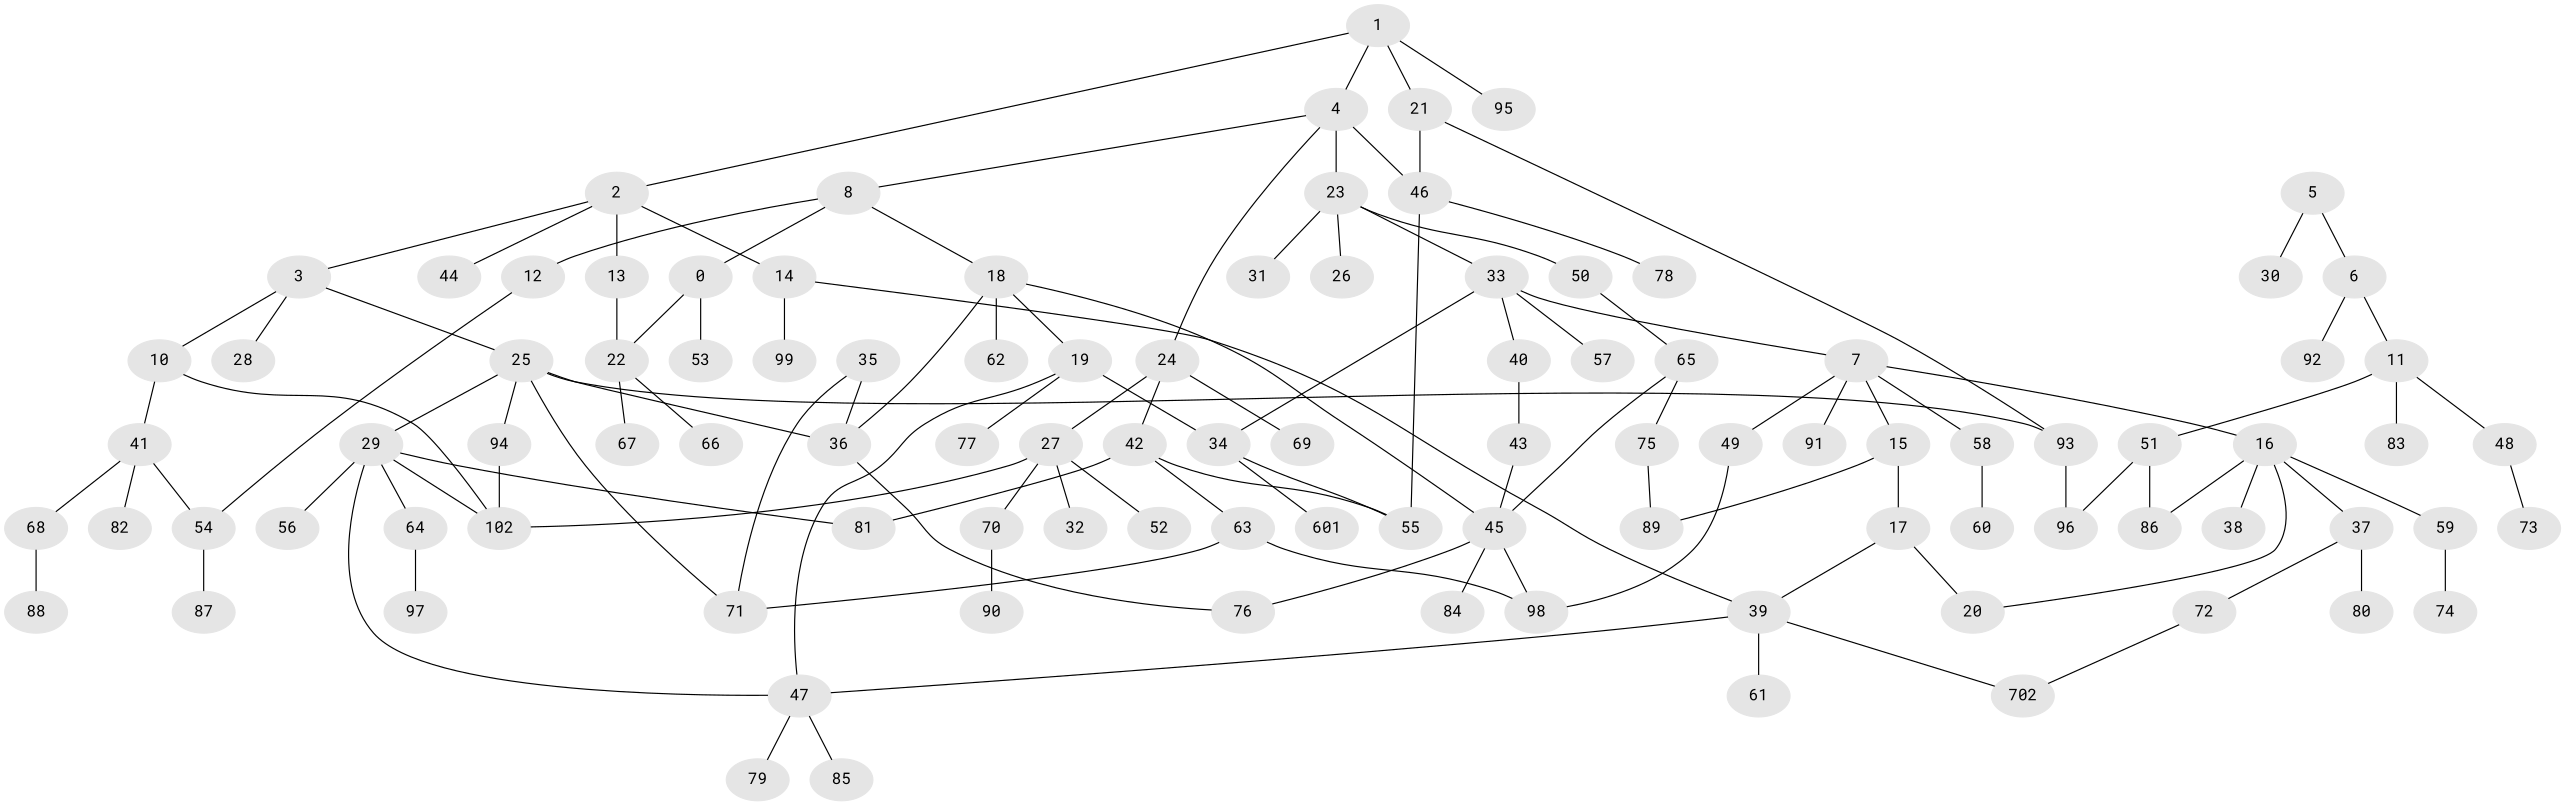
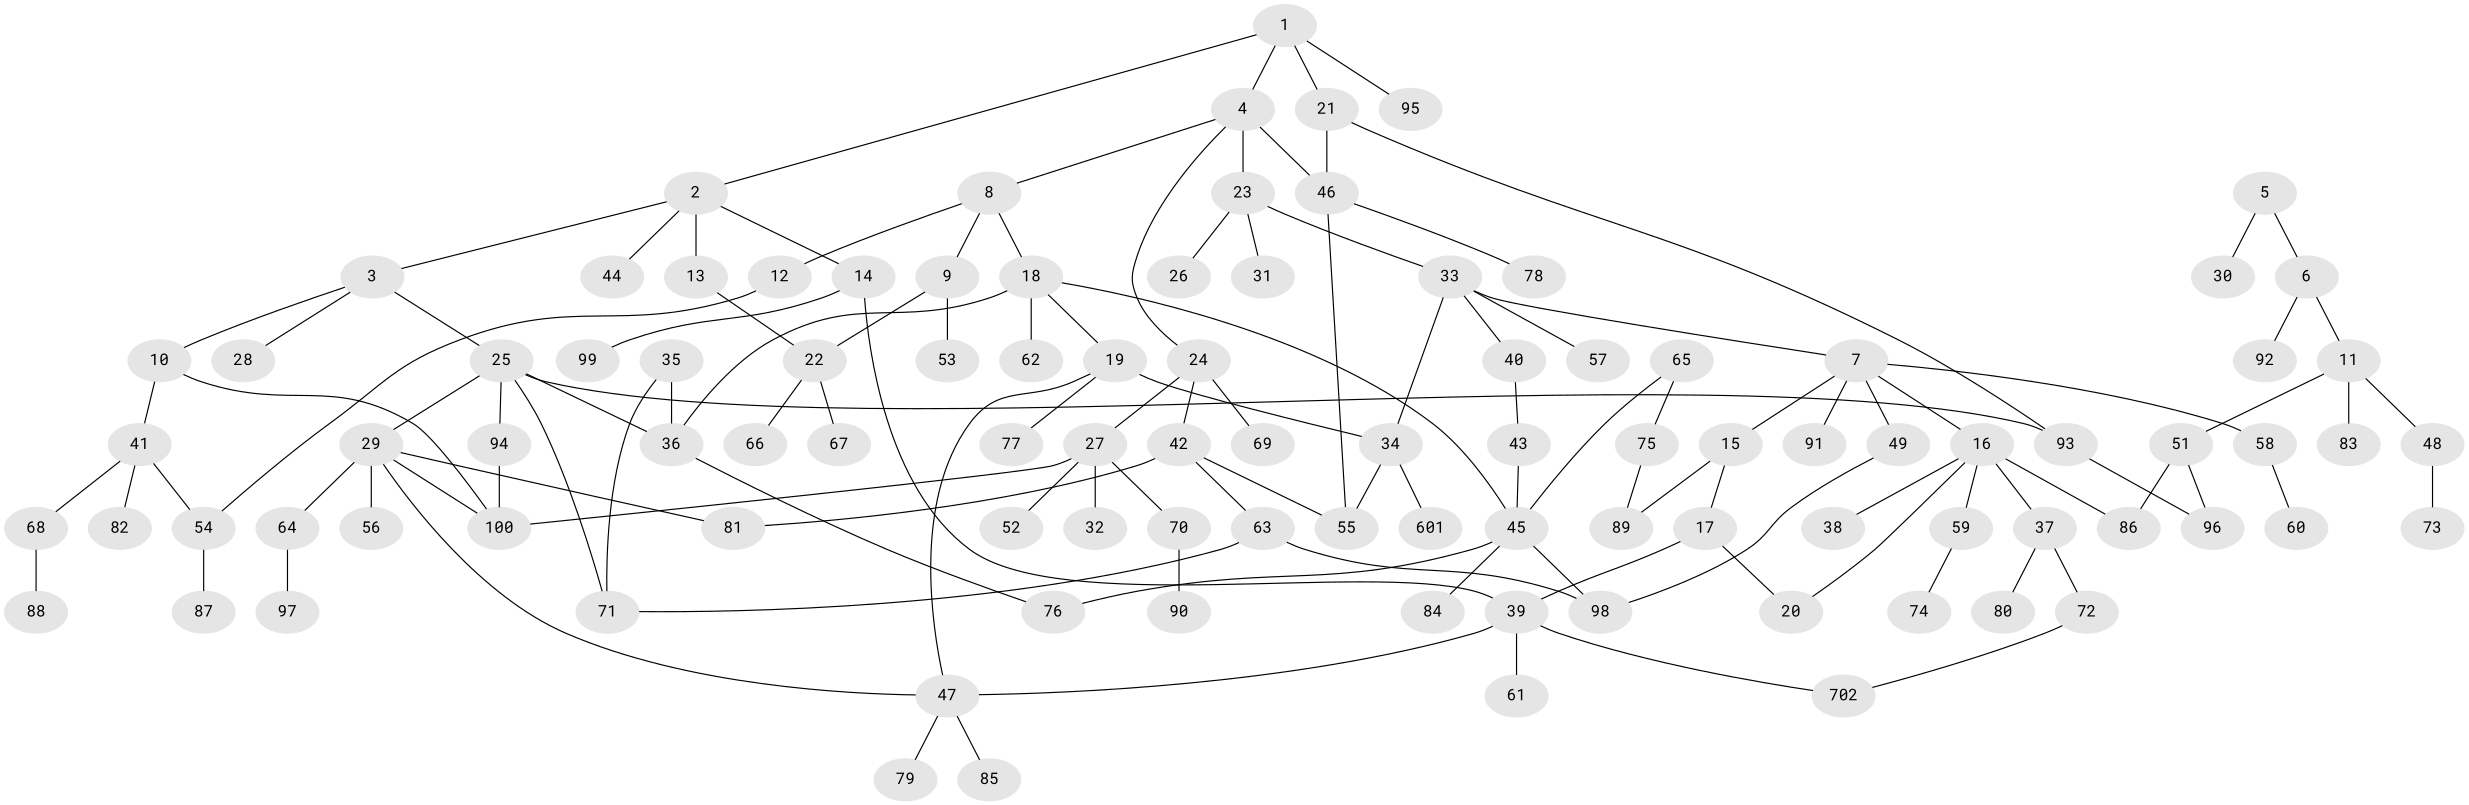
(701, 277) -> (947, 277)
(1581, 277) -> none
(499, 528) -> (499, 528)
